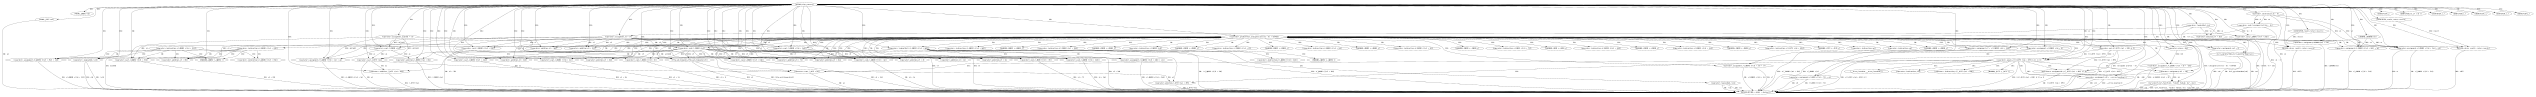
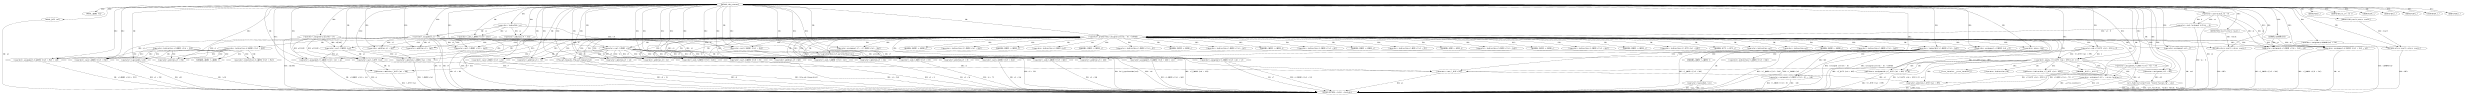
none -> (1036, 58)
